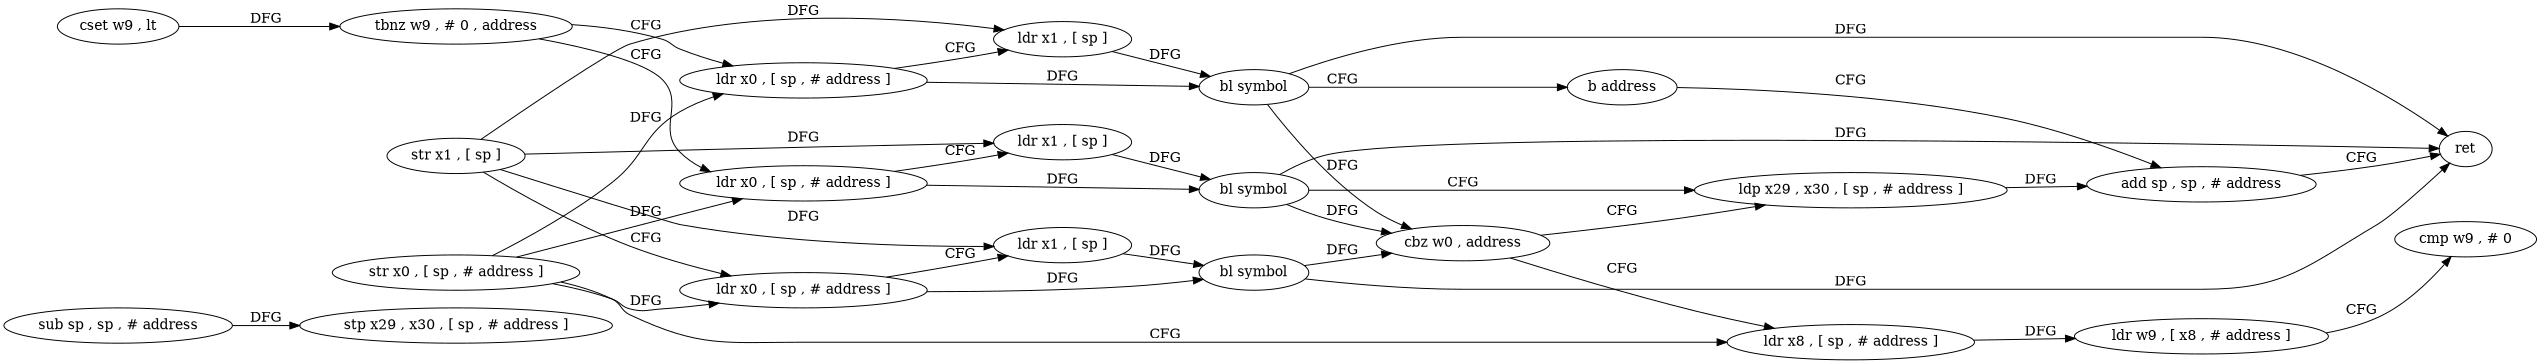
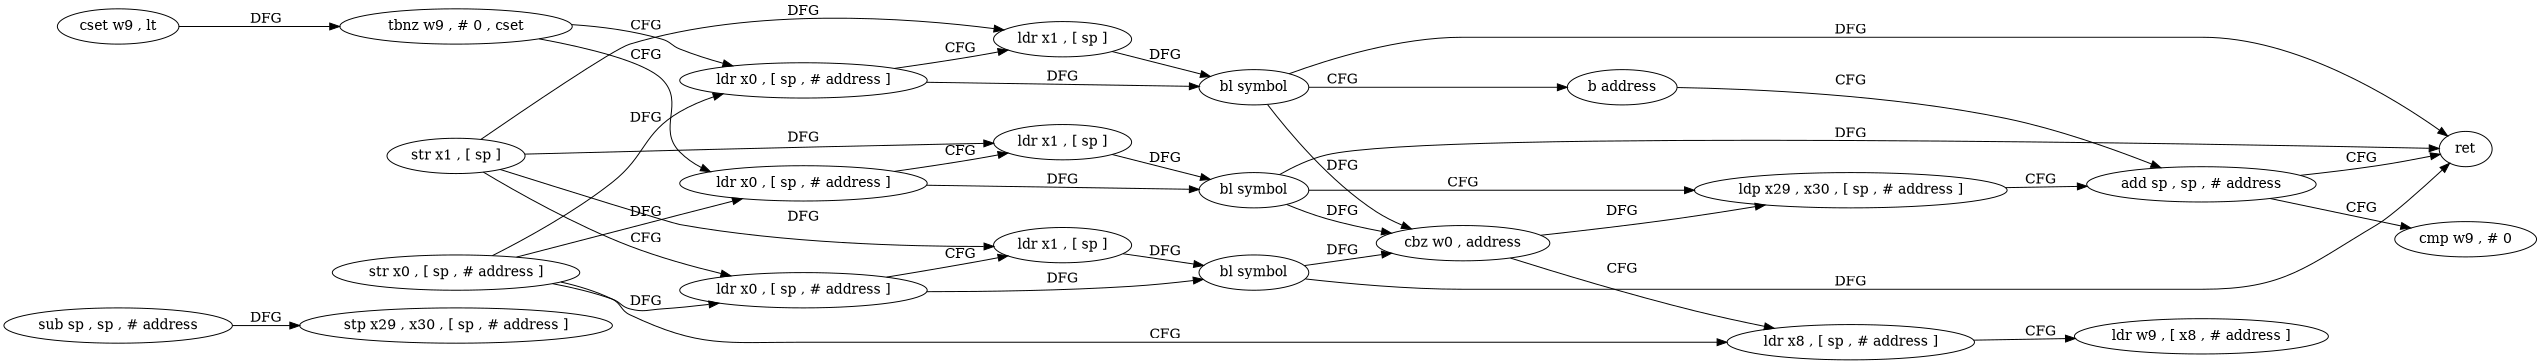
(456, 26) -> (456, 26)
(2041, 180) -> (2041, 180)
(1622, 211) -> (1622, 211)
(2392, 310) -> (2336, 212)
(2041, 332) -> (2041, 332)
